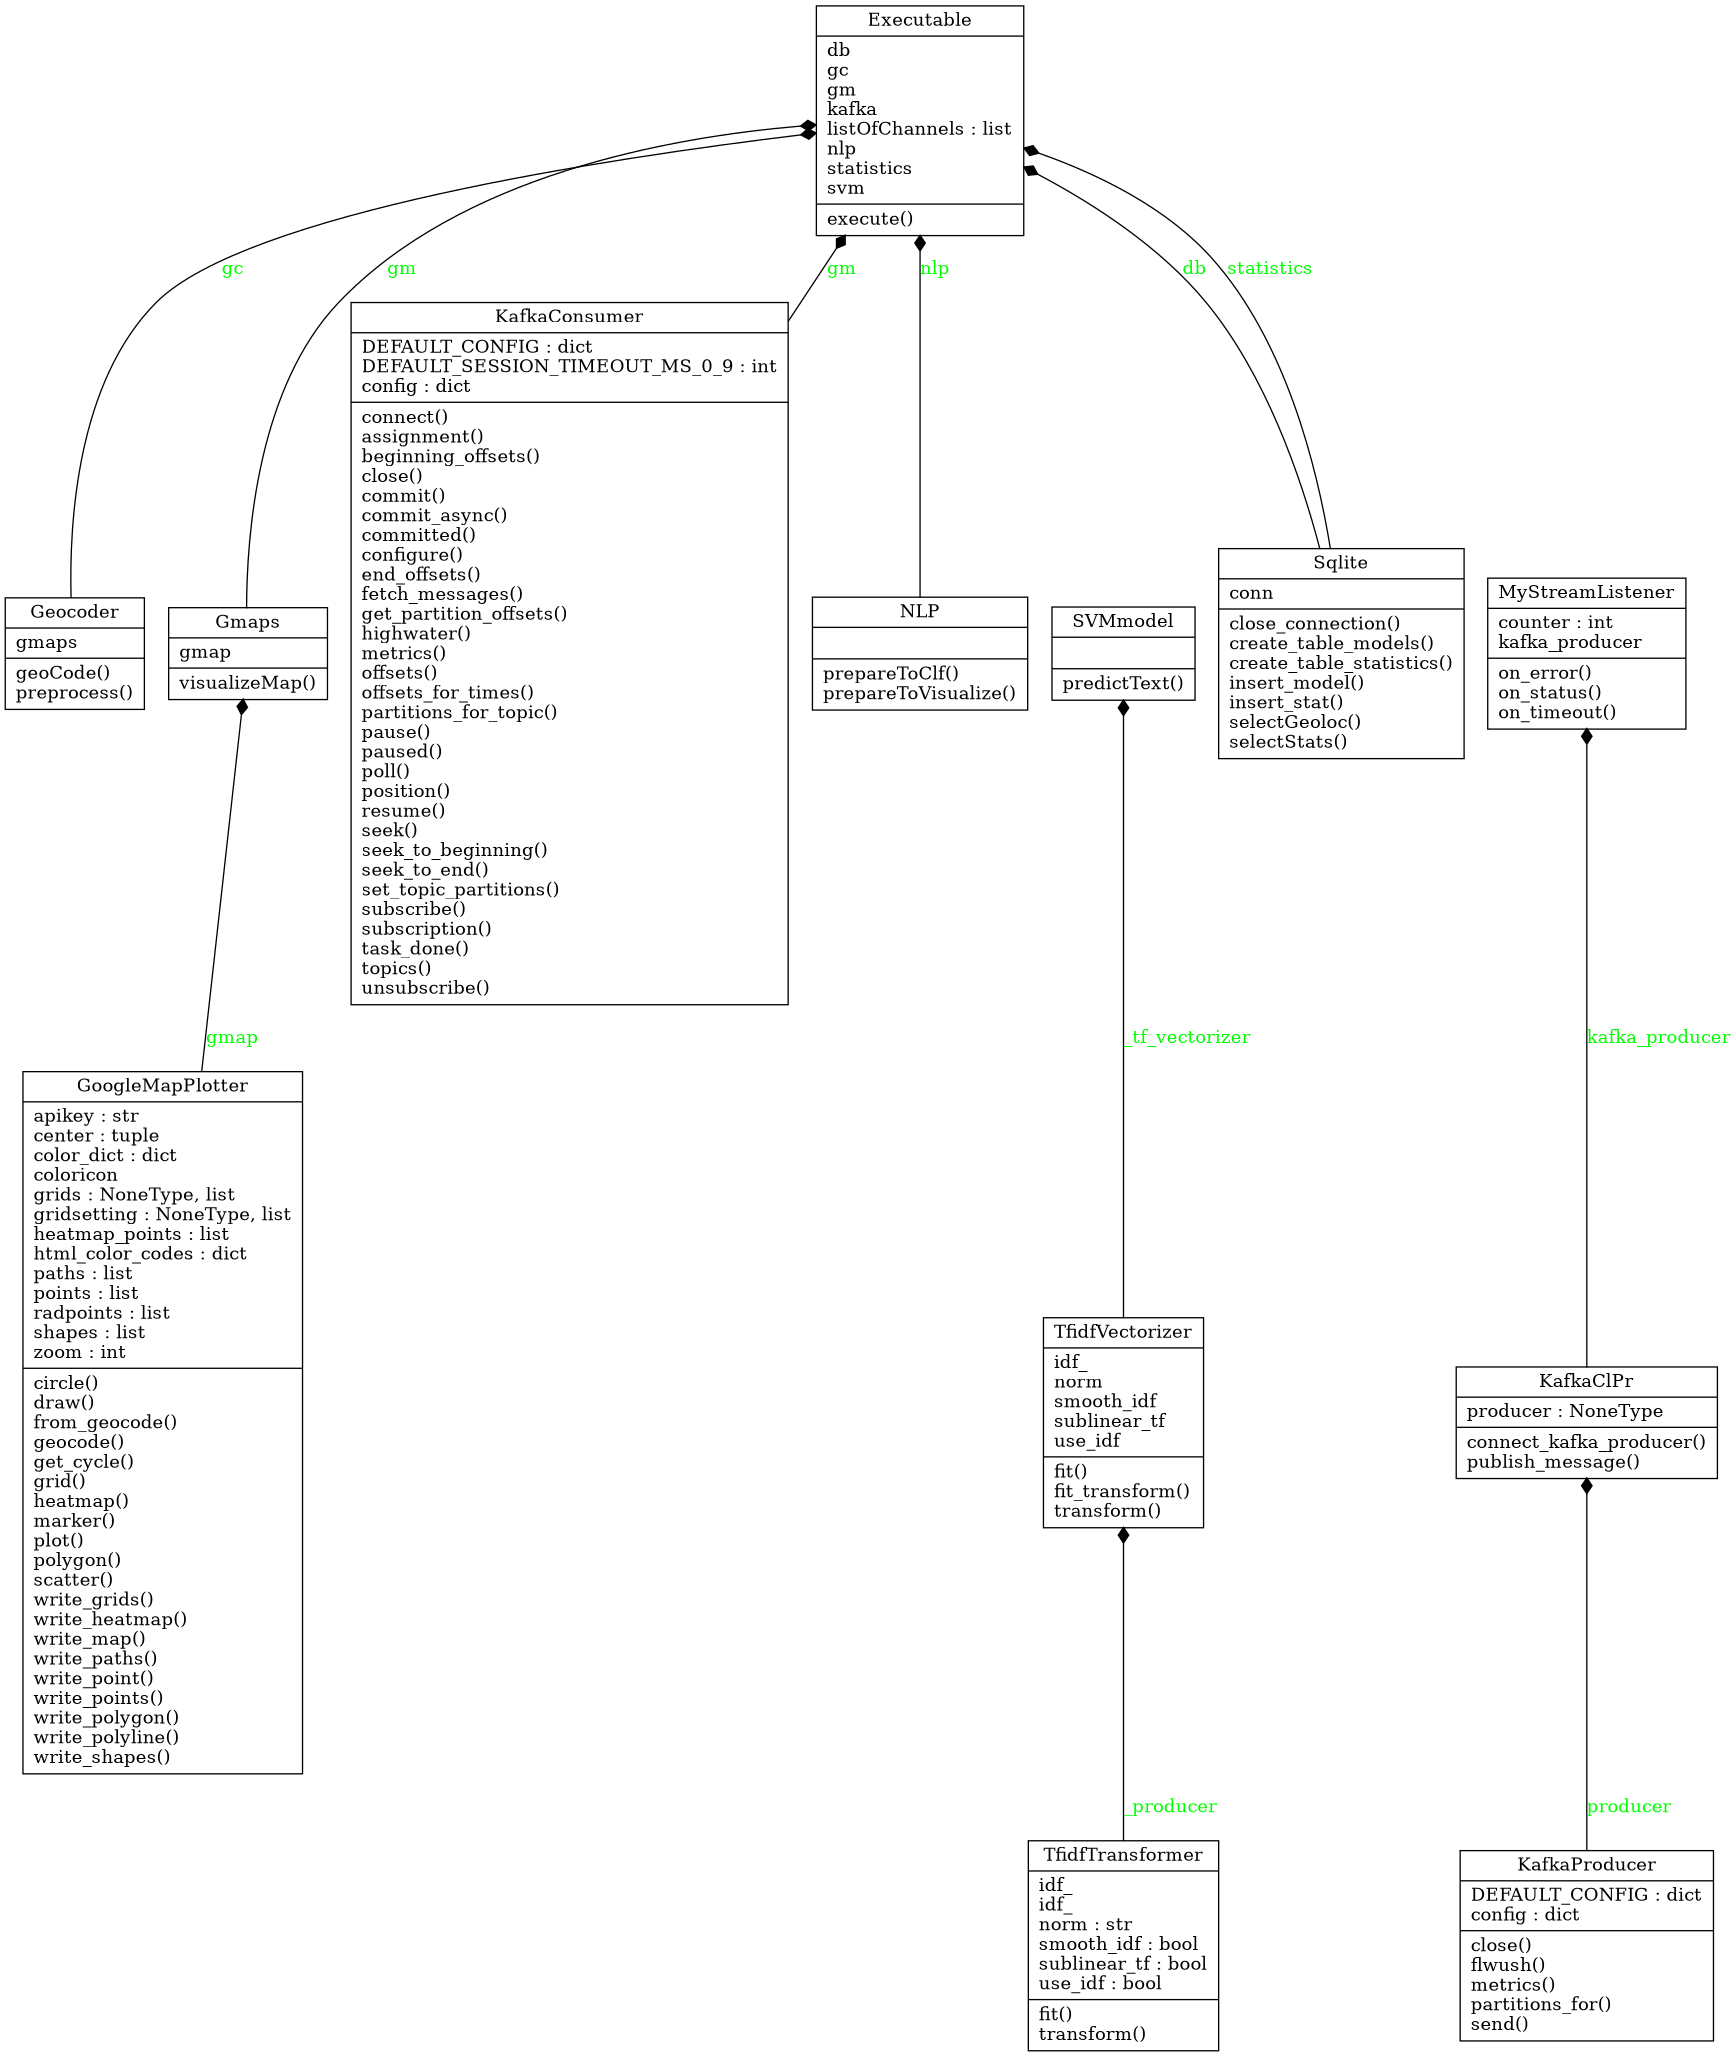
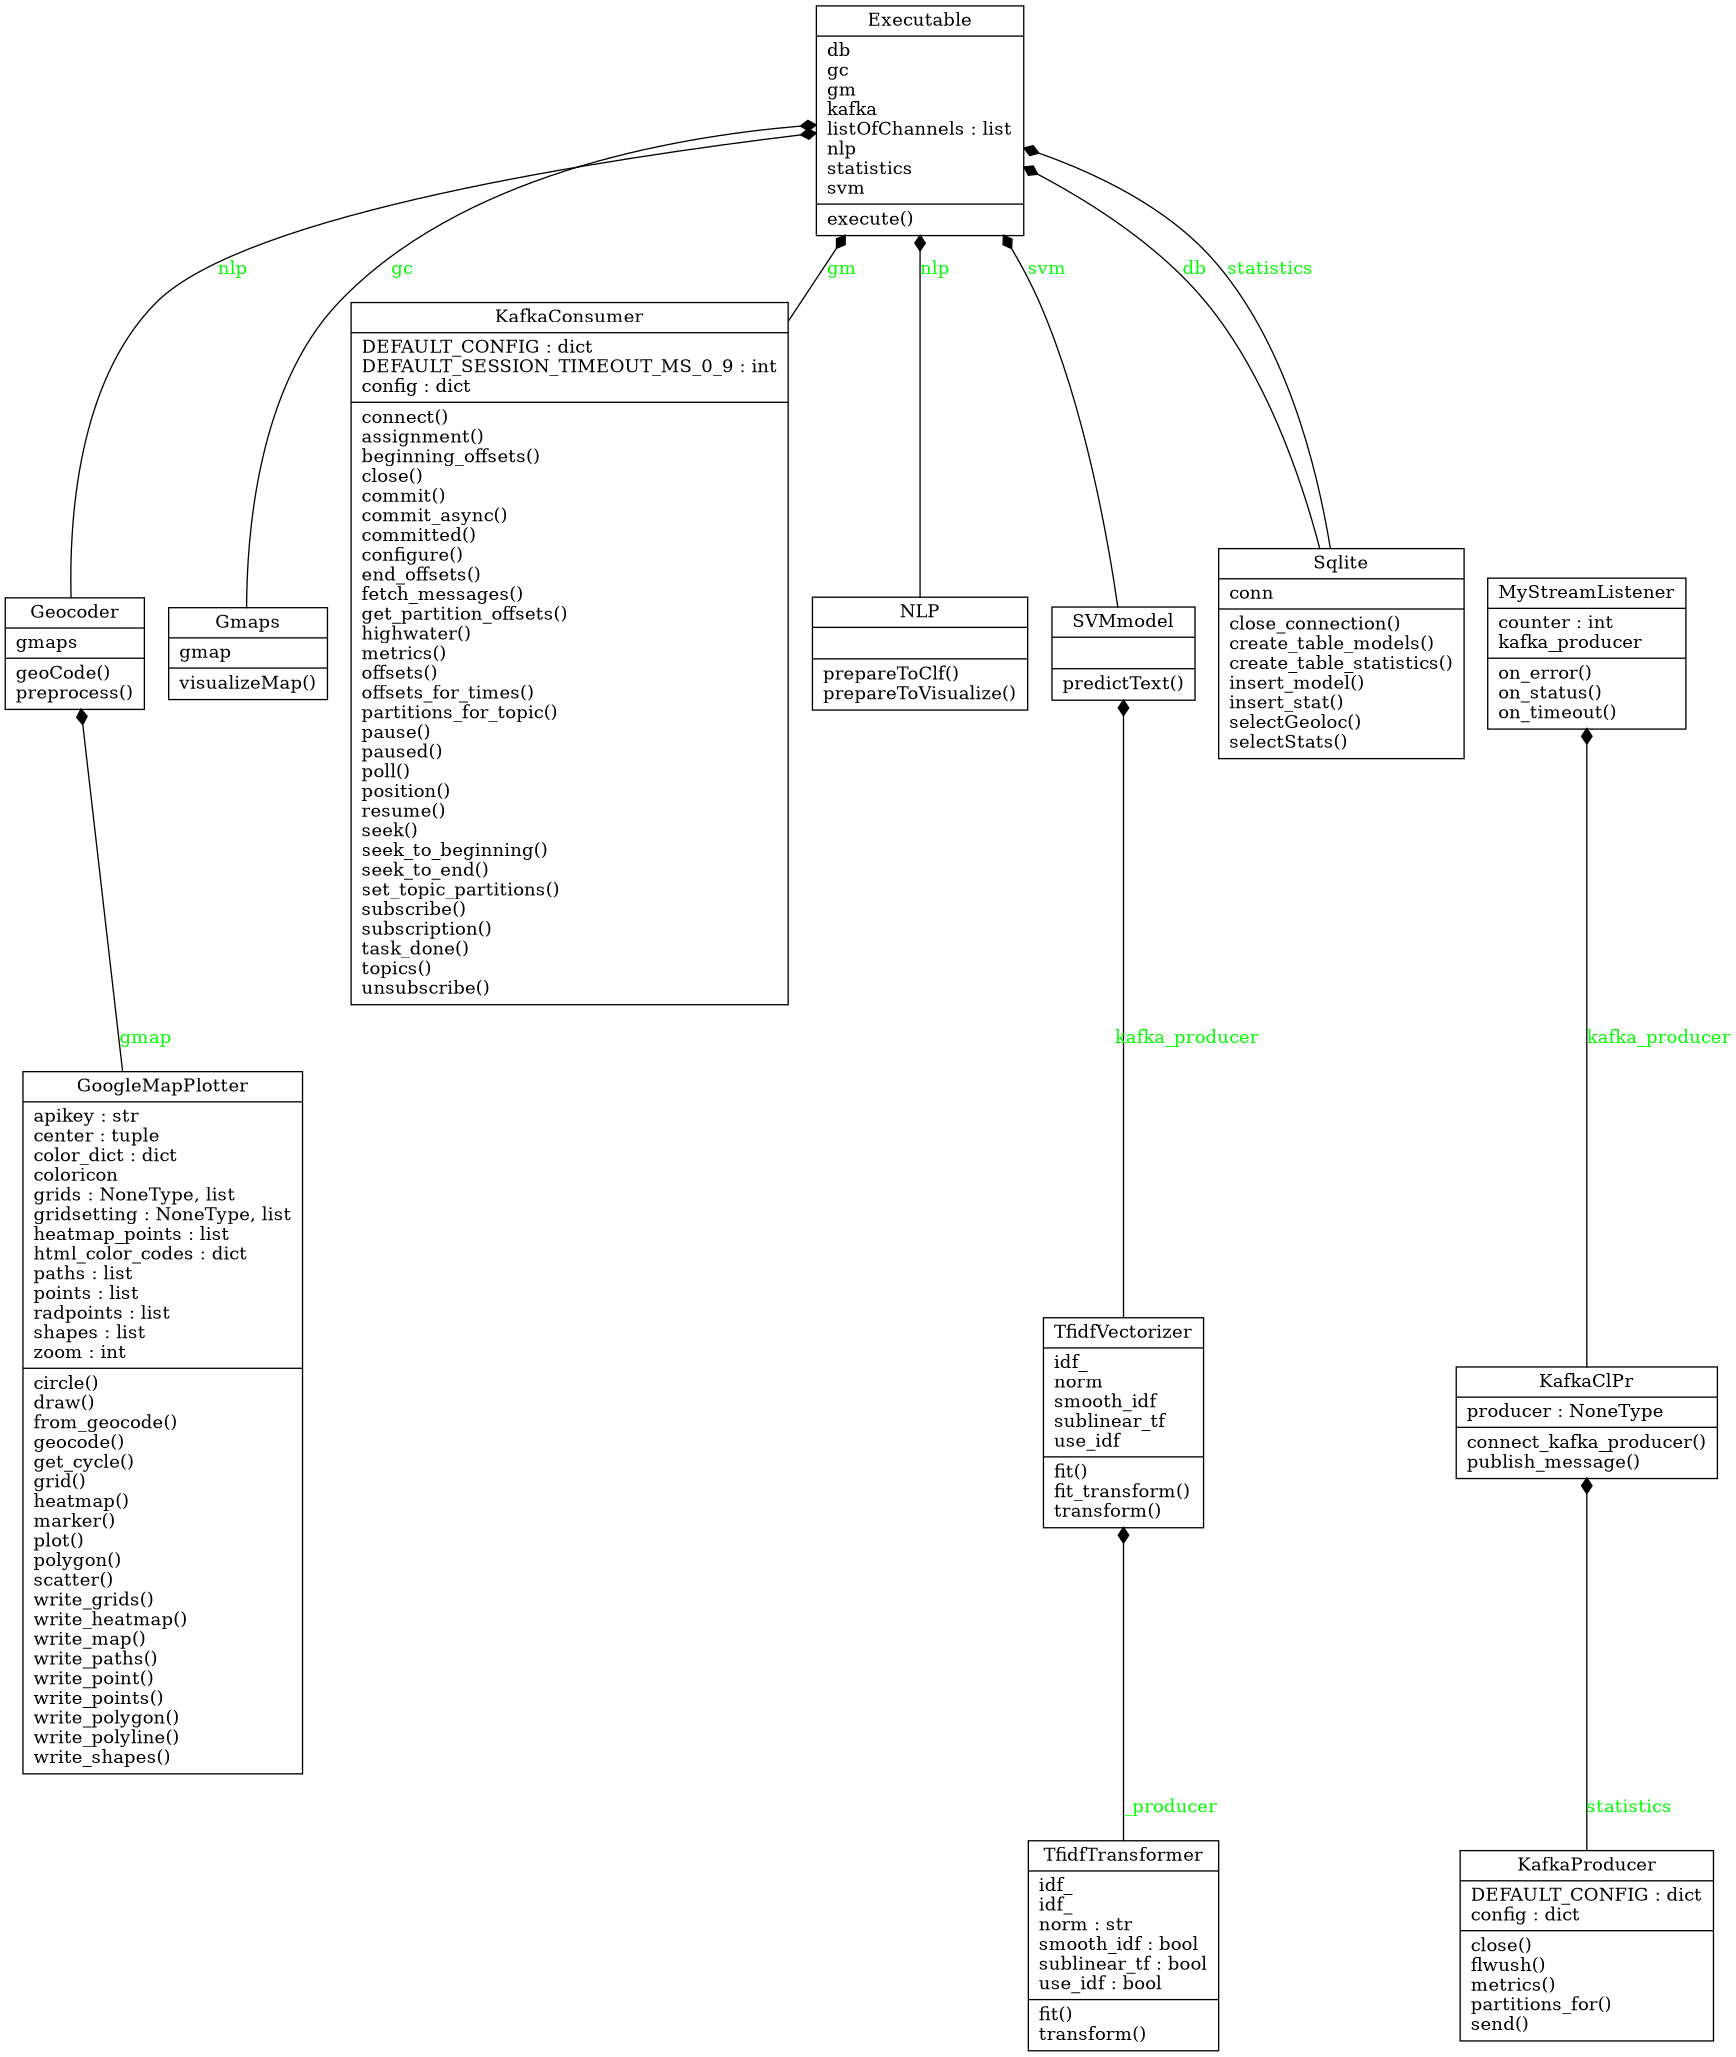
(233, 269) -> (233, 269)
(402, 269) -> (402, 269)
none -> (1081, 423)
(222, 894) -> (103, 898)
(1187, 1038) -> (1187, 1038)
(1629, 1807) -> (1629, 1807)
